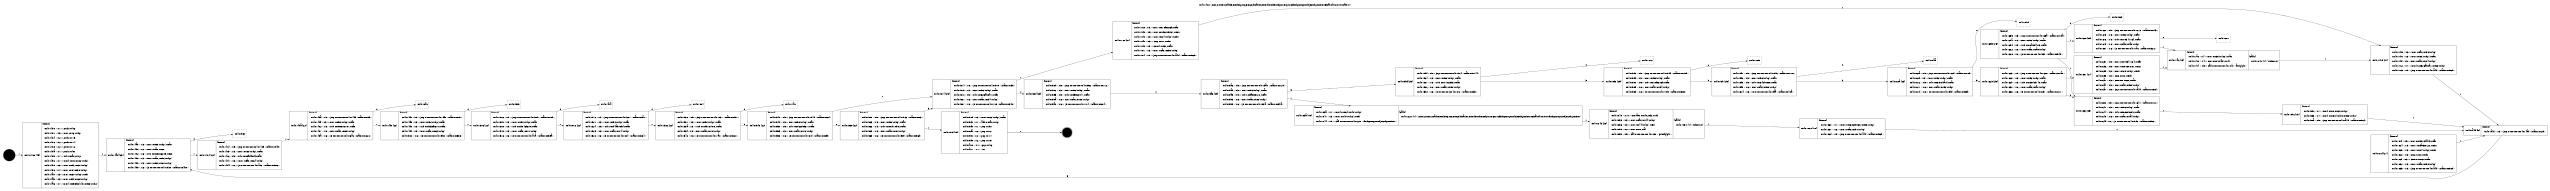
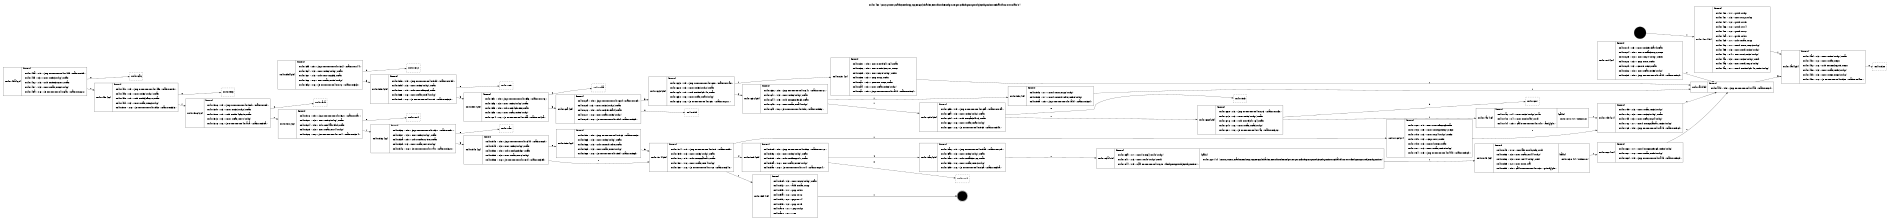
(2163, 68) -> (1303, 84)
(2071, 75) -> (873, 109)
(1341, 88) -> none
(932, 129) -> (739, 177)
(240, 155) -> none
none -> (962, 179)
